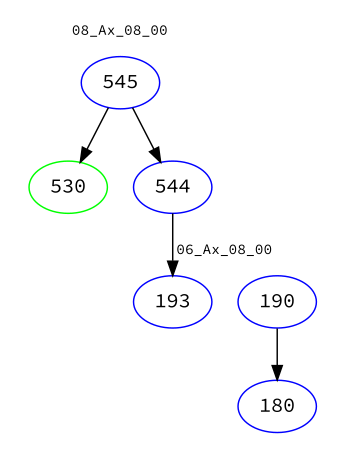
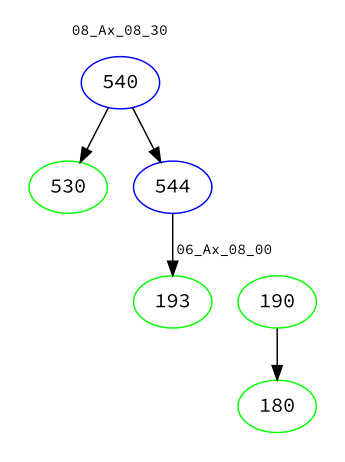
(120, 31) -> (120, 31)
(120, 83) -> (120, 83)
(173, 302) -> (173, 302)
(277, 302) -> (277, 302)
(277, 406) -> (277, 406)
